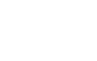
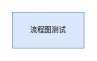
none -> (48, 30)
